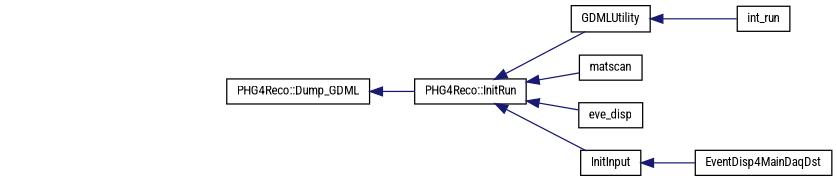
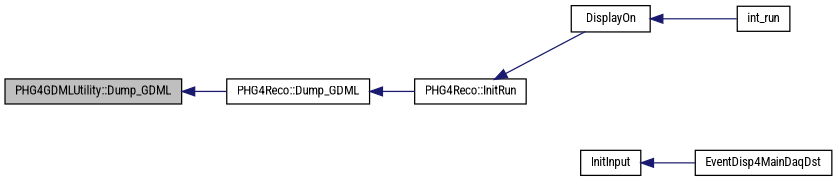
(611, 19) -> (611, 19)
(611, 68) -> none
none -> (93, 91)
(611, 115) -> none
(546, 130) -> none
